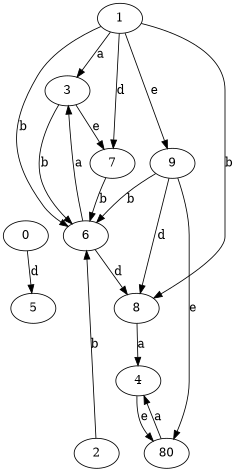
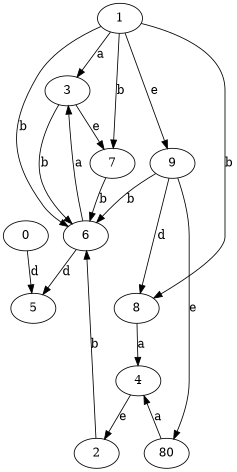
(121, 91) -> (121, 91)
(109, 269) -> (62, 269)
(139, 416) -> (120, 413)
